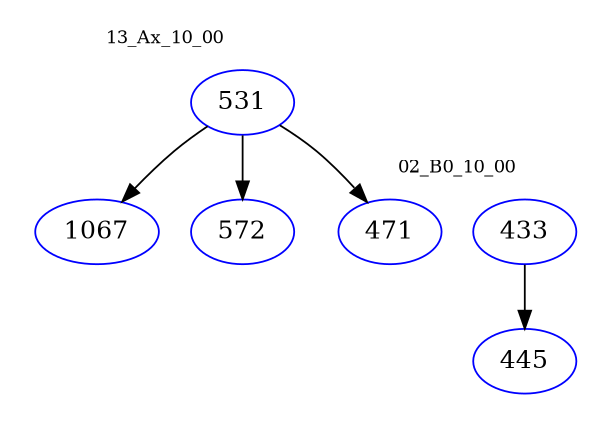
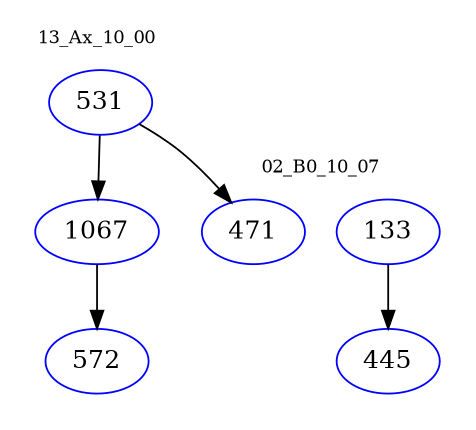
(243, 158) -> (97, 288)
(457, 168) -> (321, 168)
(525, 232) -> (388, 232)
